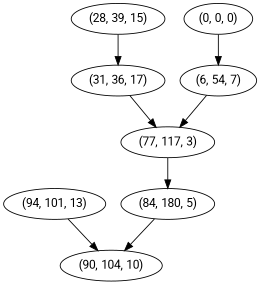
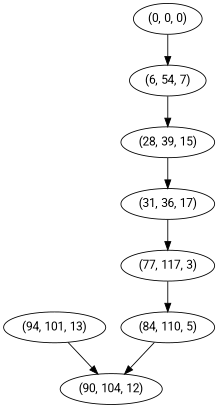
(196, 108) -> (168, 107)
(168, 204) -> (168, 327)
(111, 266) -> (111, 389)
